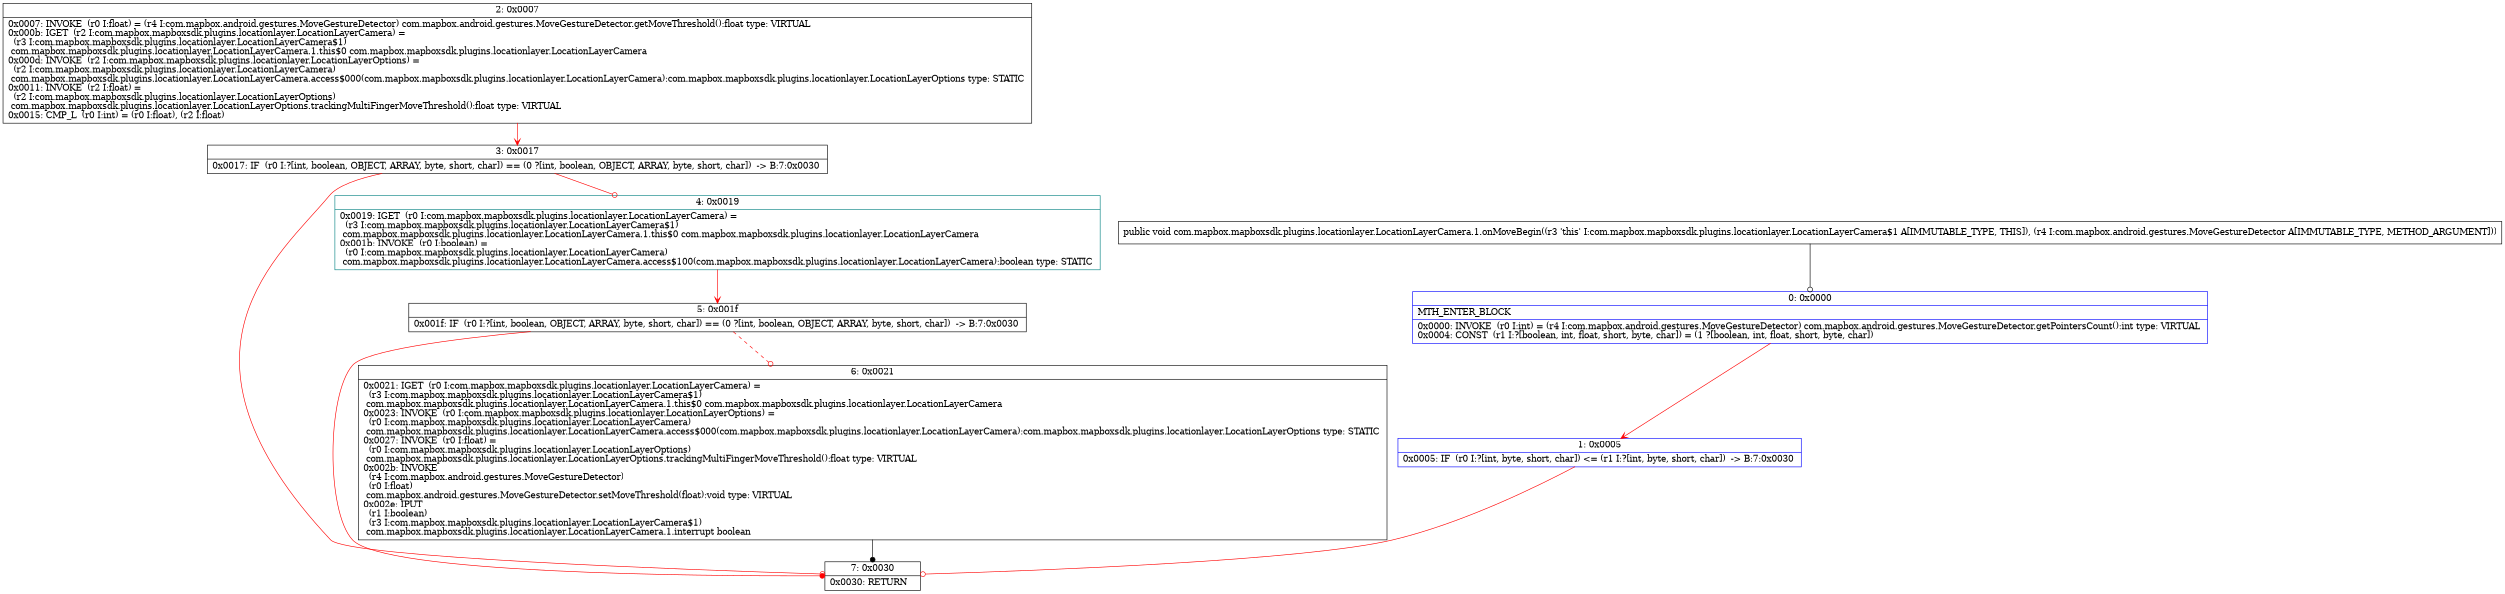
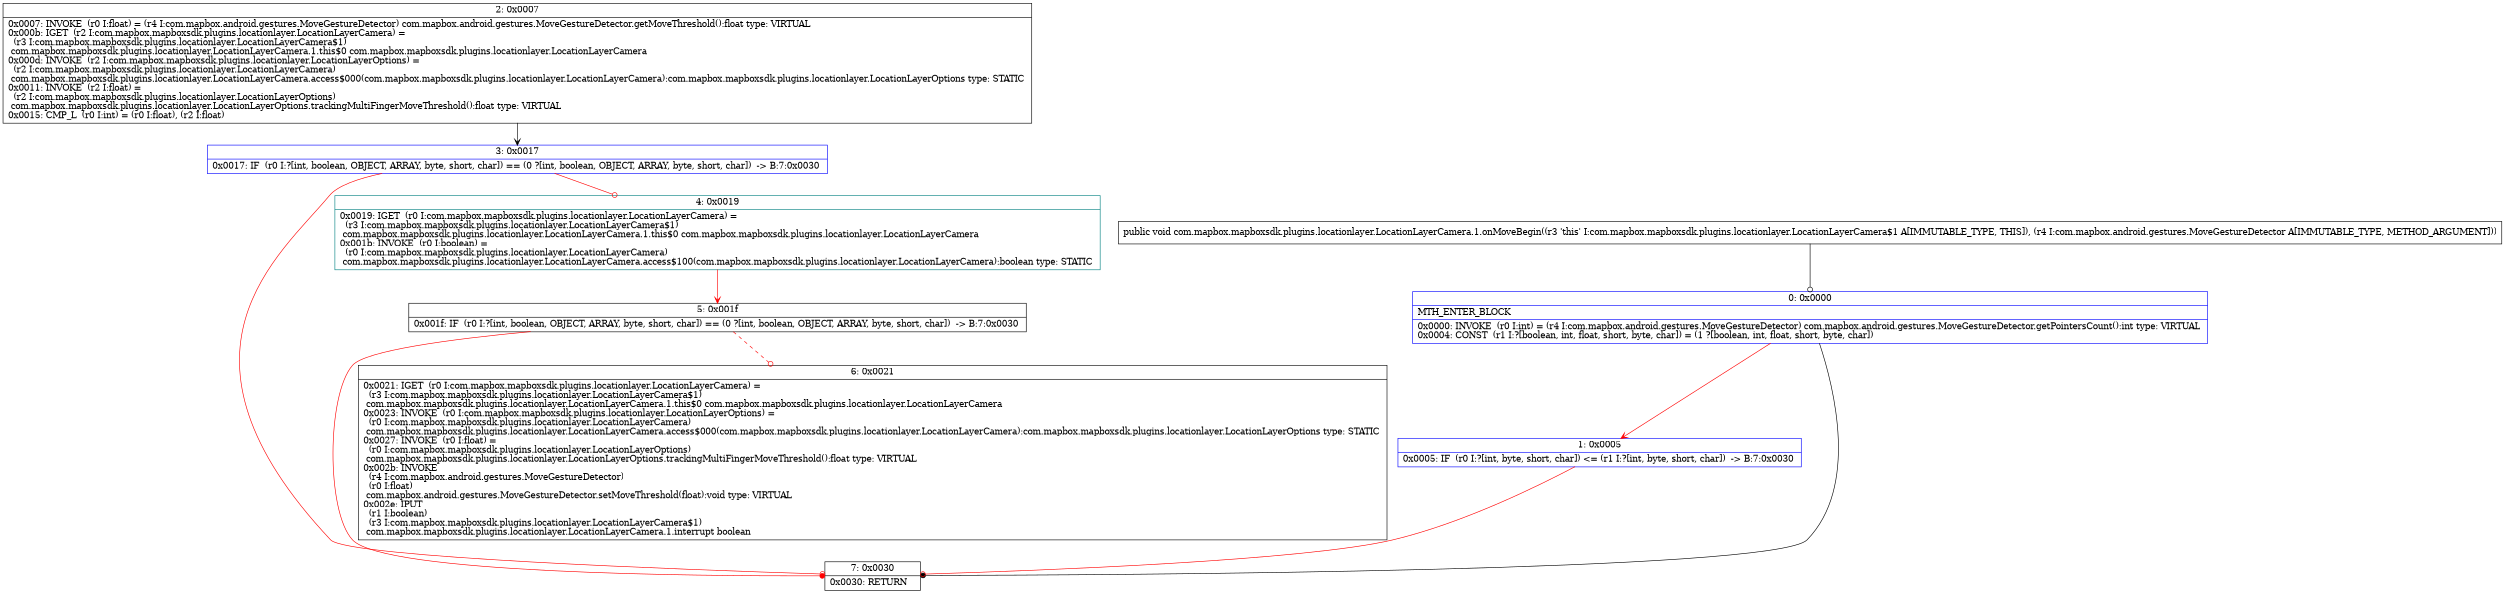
(517, 131) -> (517, 131)
(517, 159) -> (517, 159)
(873, 548) -> (1470, 568)
